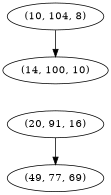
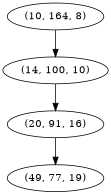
(56, 16) -> (56, 16)
none -> (56, 94)
(56, 178) -> (56, 178)
